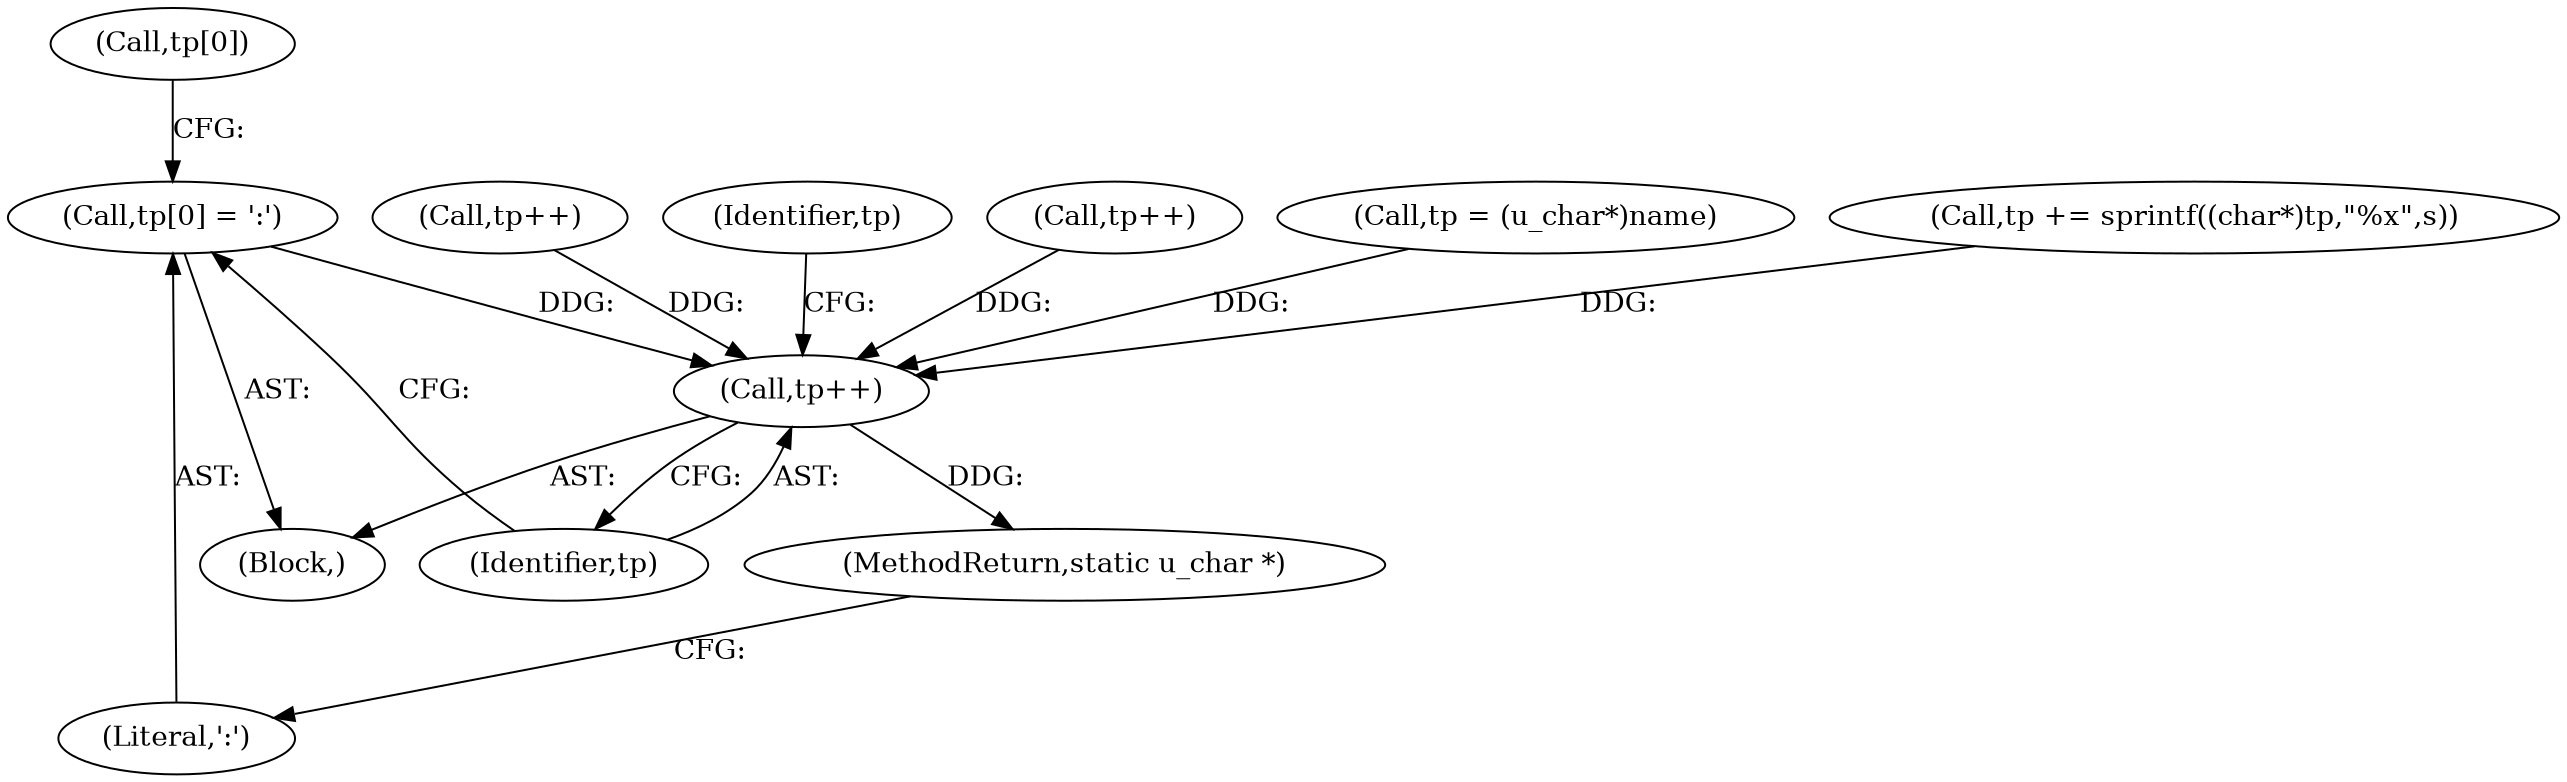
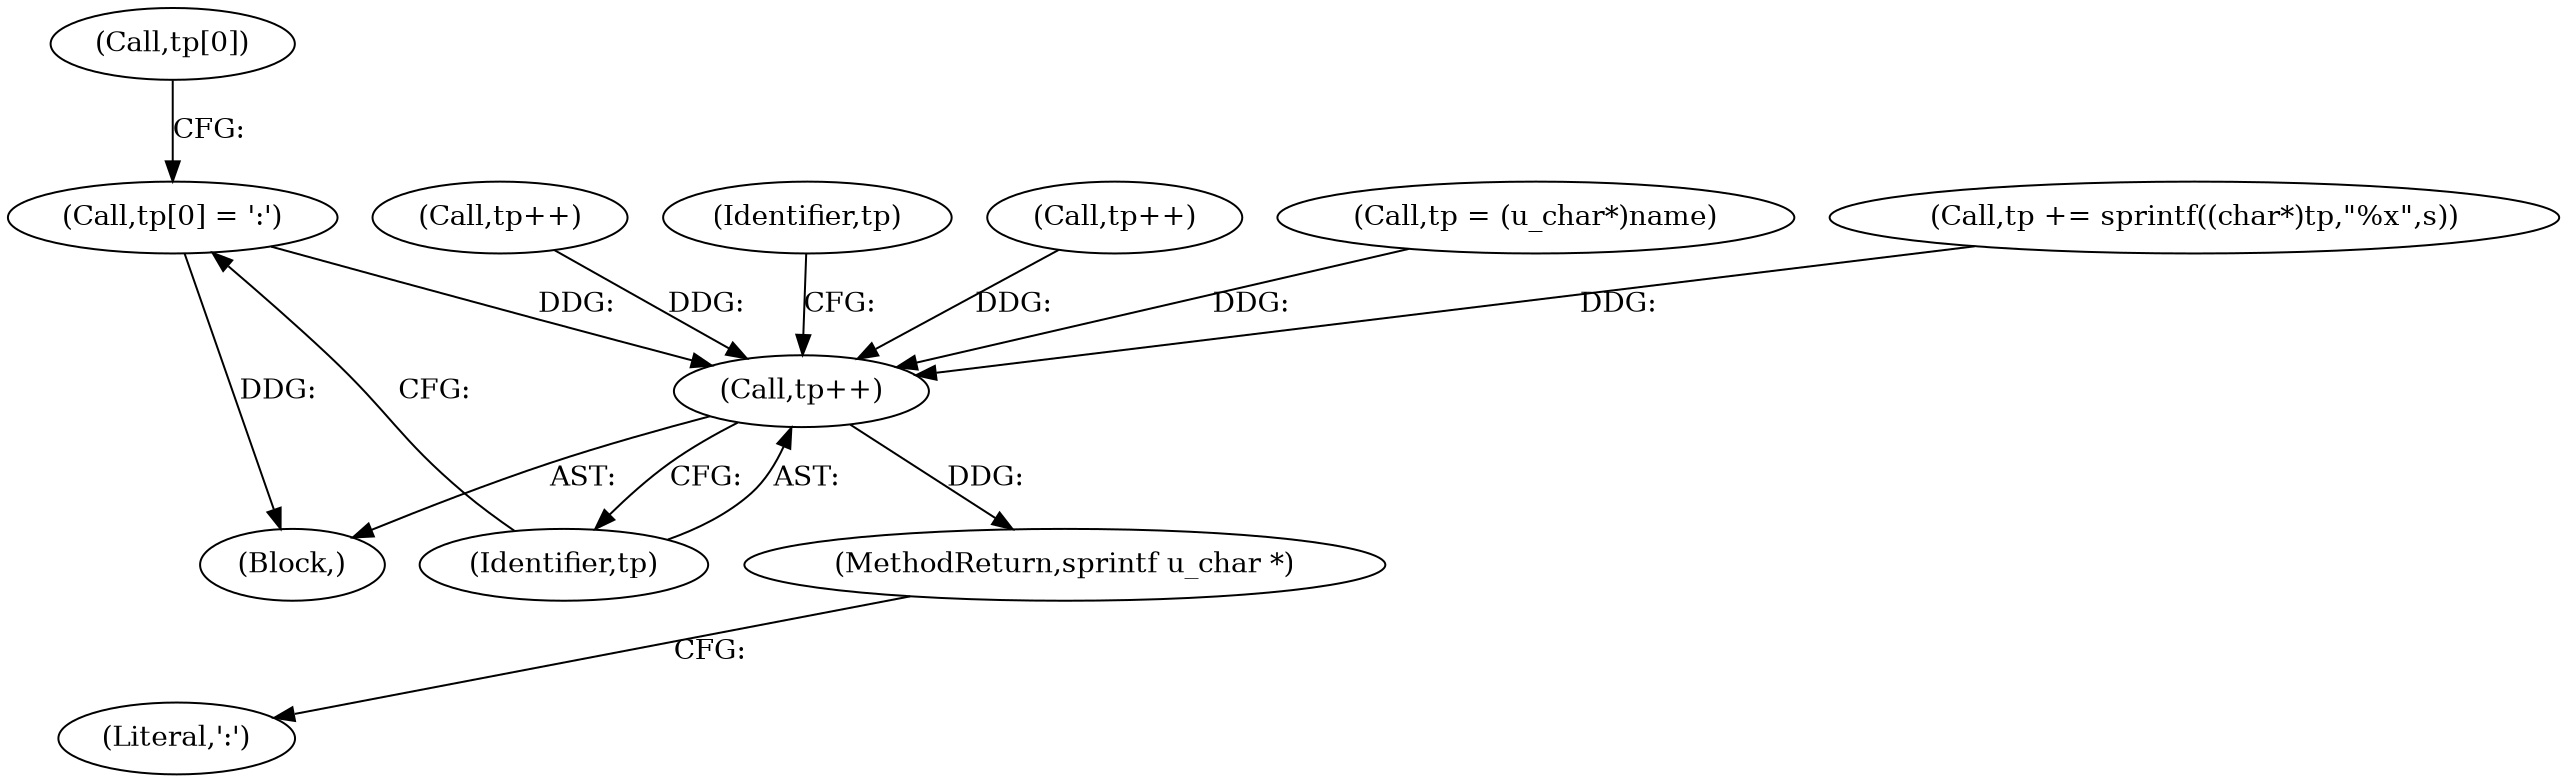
(282, 391) -> (282, 391)
(175, 488) -> none
(1065, 565) -> (1065, 565)
